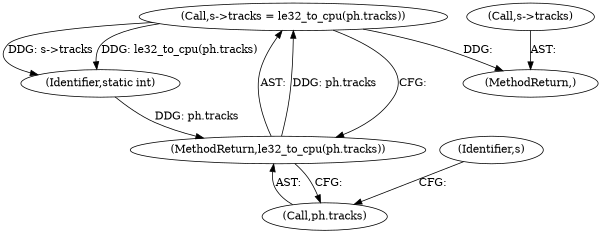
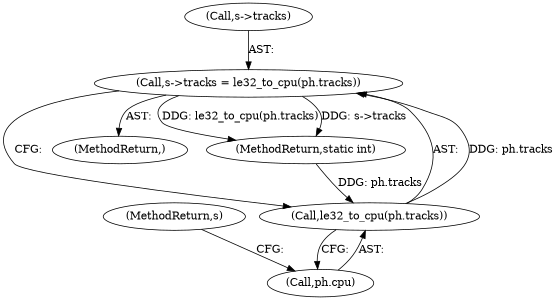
(531, 46) -> (249, 46)
(480, 50) -> (141, 117)
(100, 83) -> (306, 150)
(278, 150) -> (369, 217)
(492, 150) -> (174, 217)
(325, 217) -> (320, 283)
